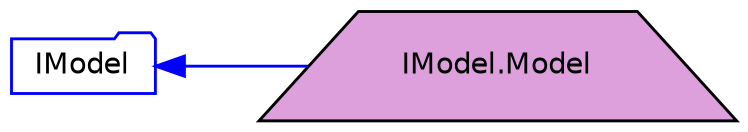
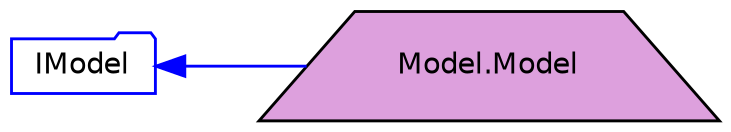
(498, 66) -> (489, 66)
